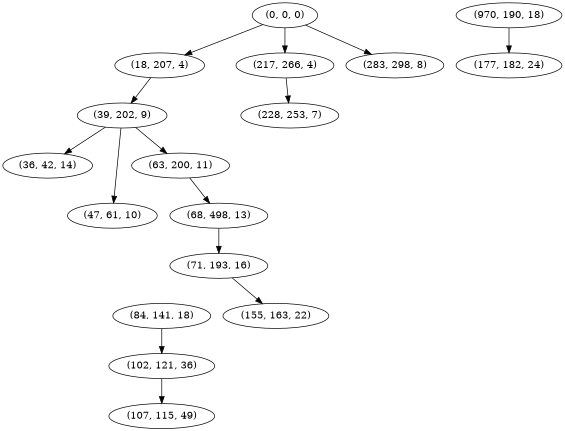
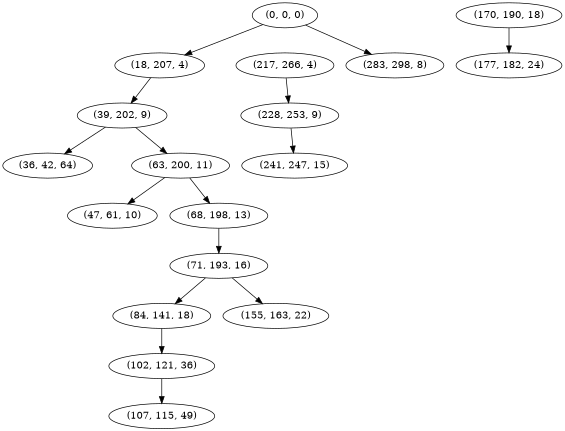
(509, 15) -> (509, 15)
(285, 37) -> none
(290, 116) -> (290, 116)
(118, 162) -> (149, 189)
(48, 166) -> (48, 166)
none -> (295, 166)
(219, 216) -> (219, 216)
none -> (193, 289)
